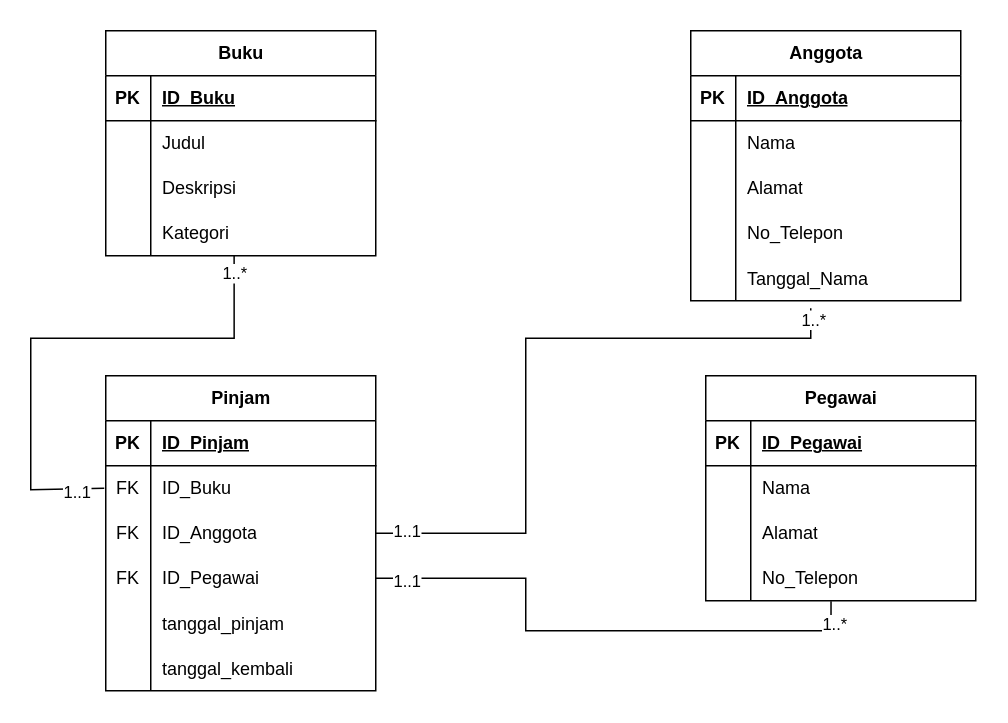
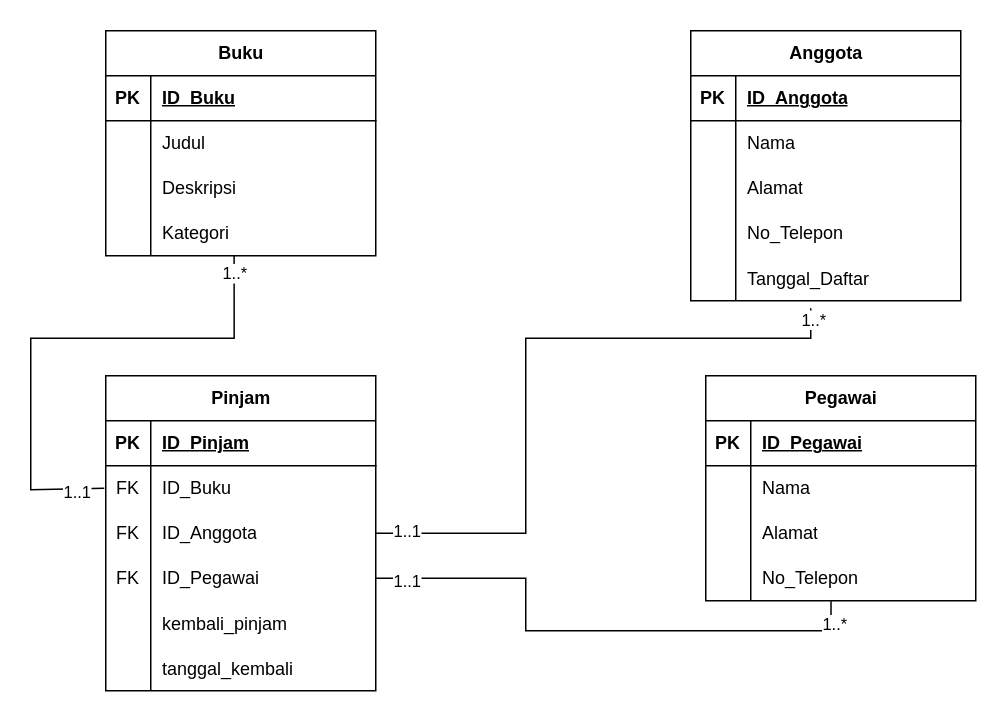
(805, 279) -> (815, 279)
(228, 624) -> (226, 624)
